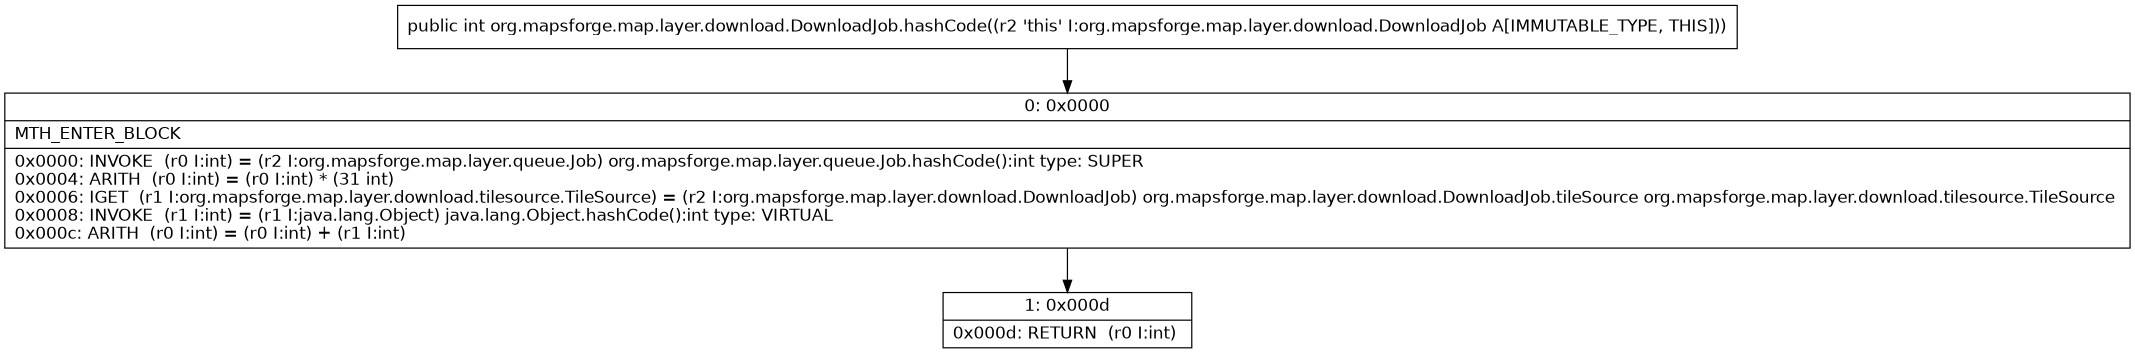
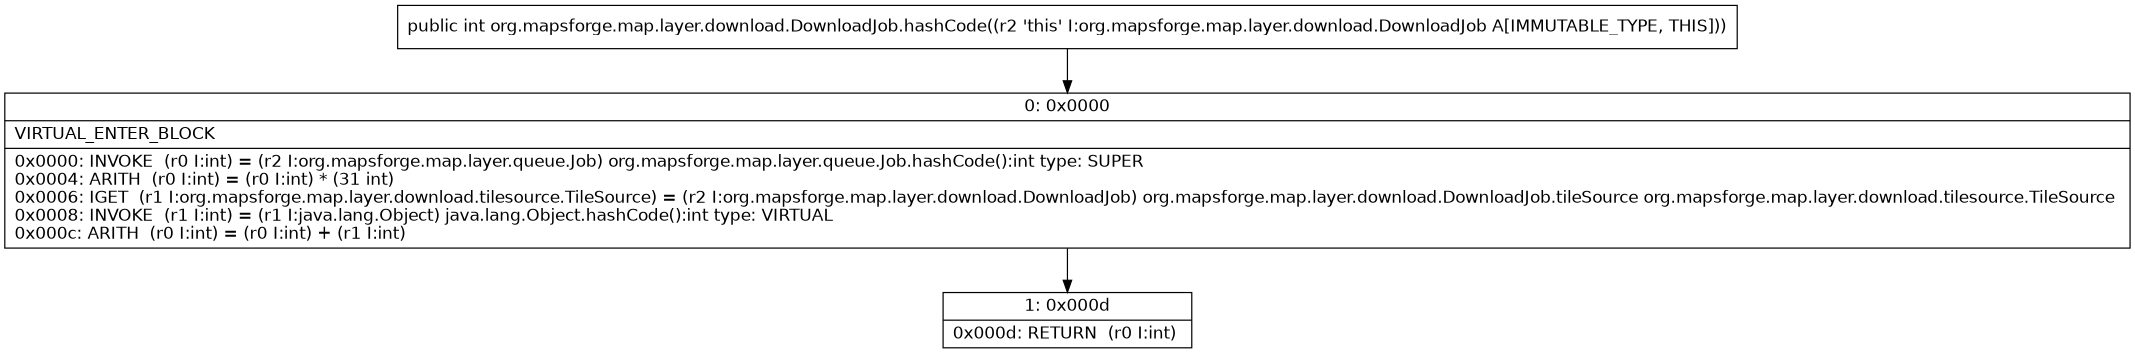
(98, 134) -> (115, 134)
